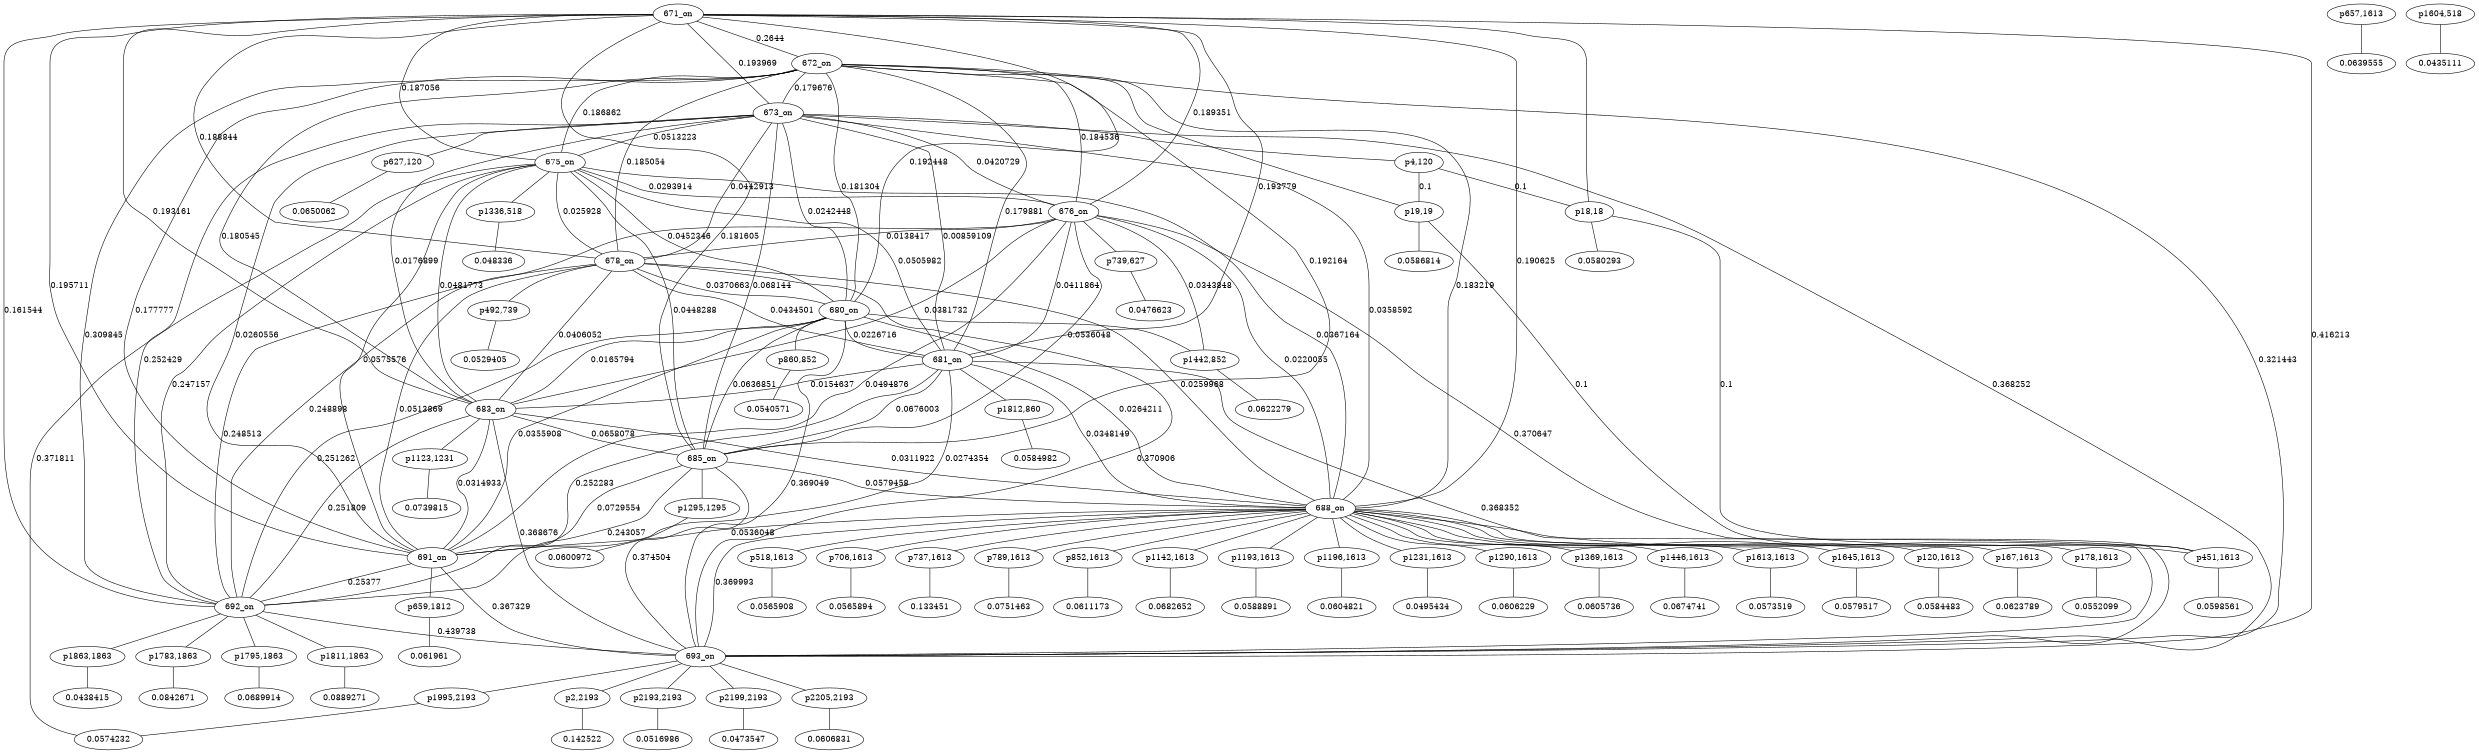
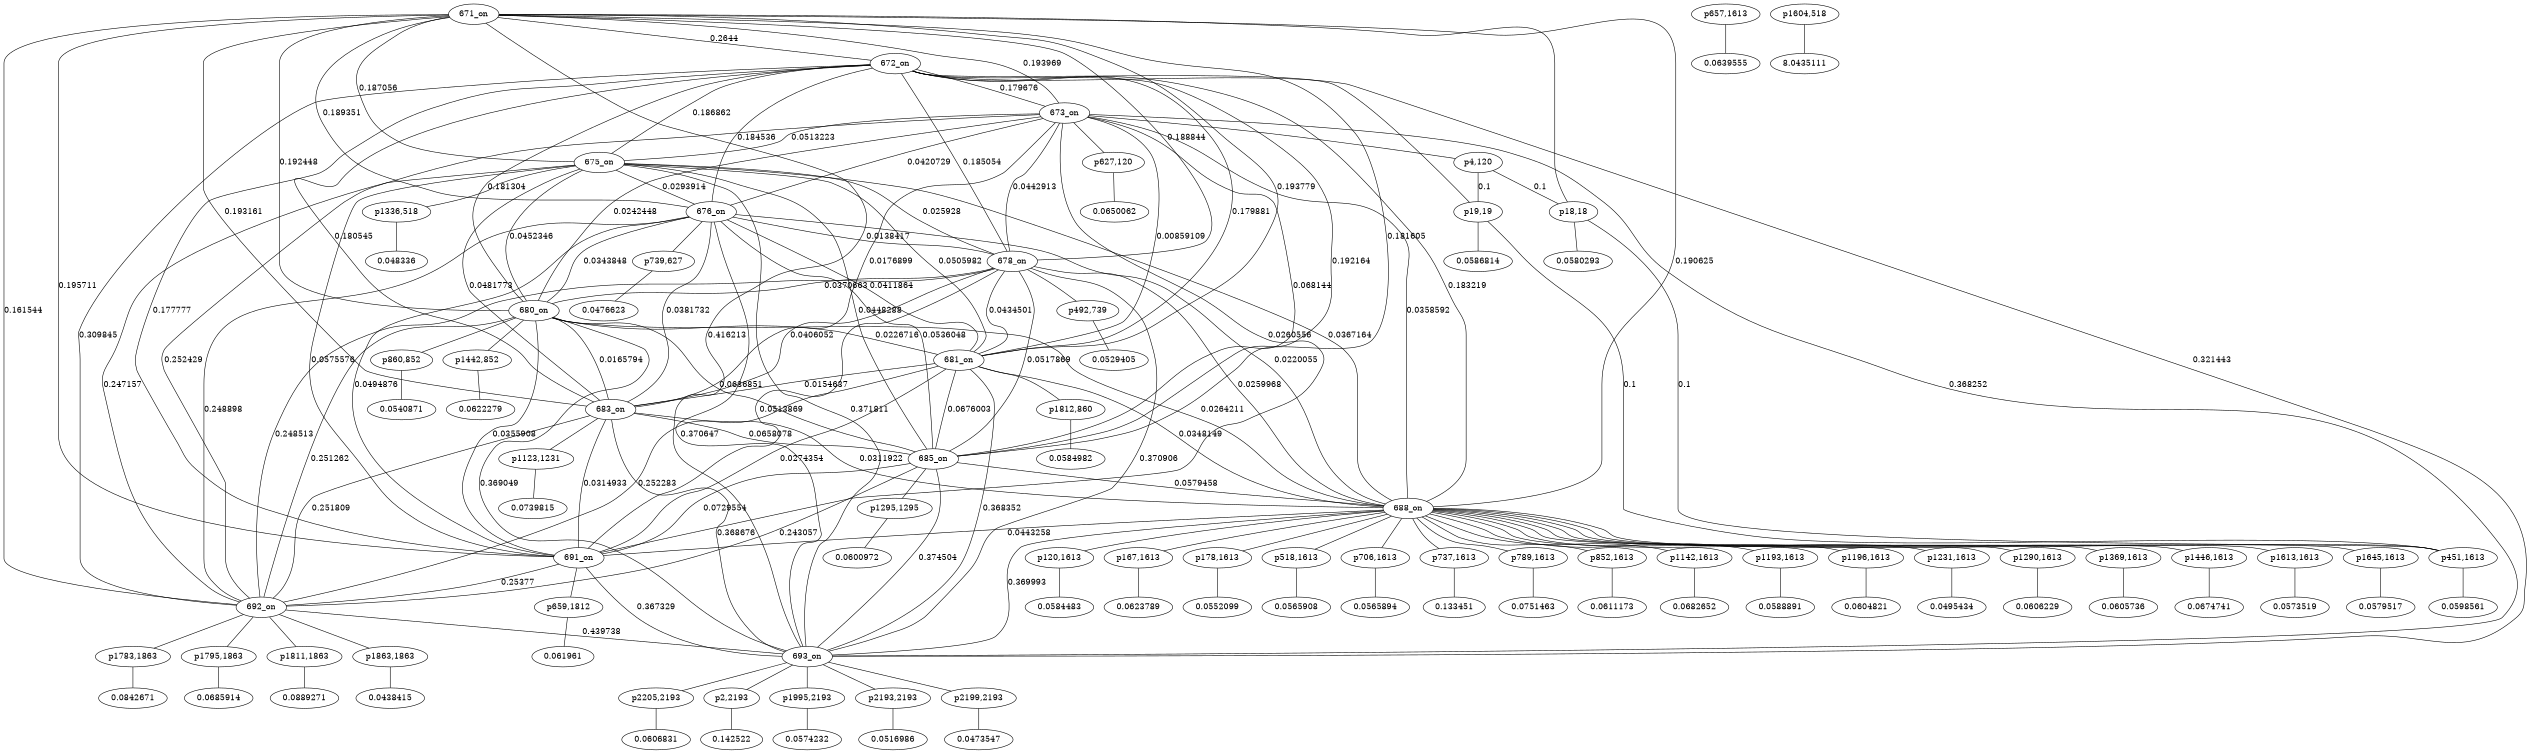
(2440, 64) -> (1805, 64)
(1173, 263) -> (605, 240)
(132, 353) -> (786, 394)
none -> (1022, 368)
(769, 410) -> (402, 410)
(753, 533) -> (1029, 533)
(259, 698) -> (219, 698)
